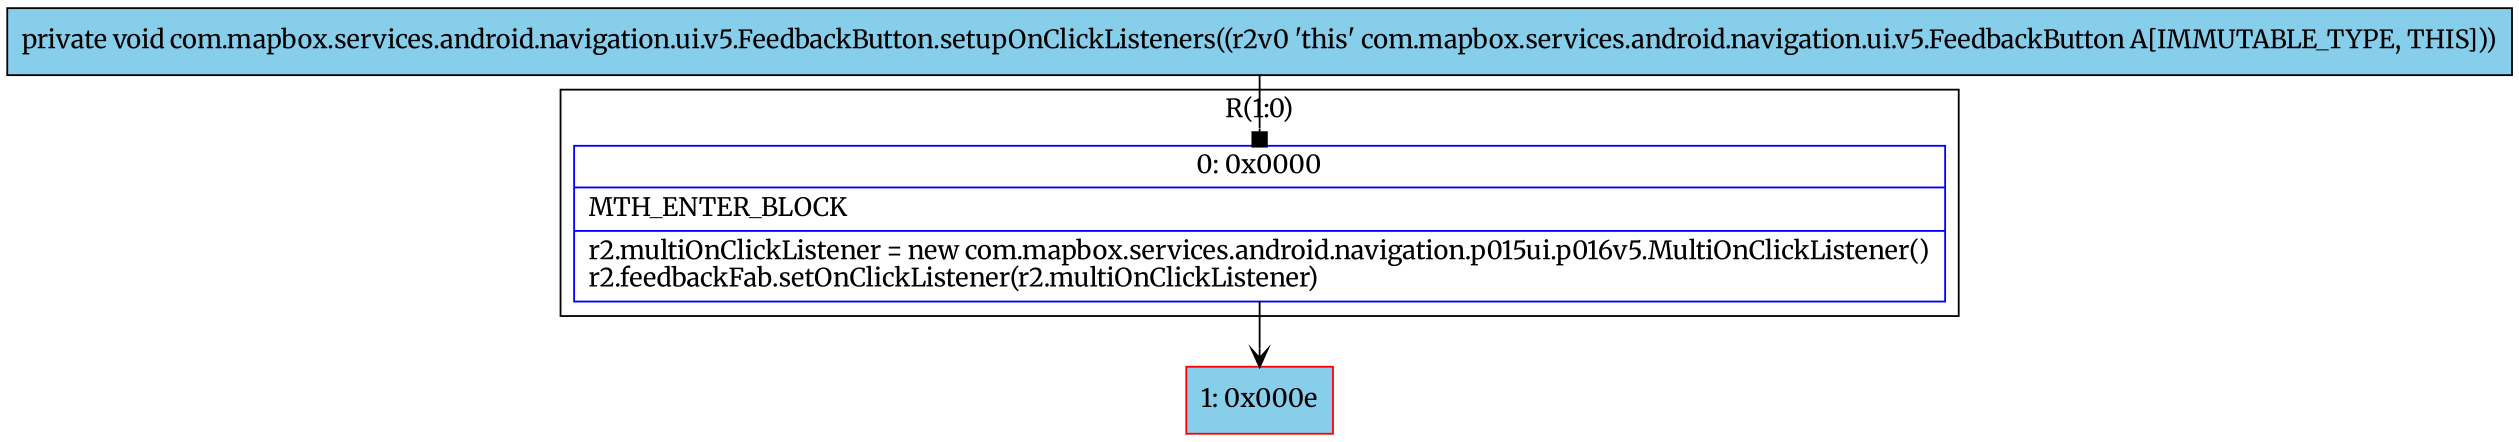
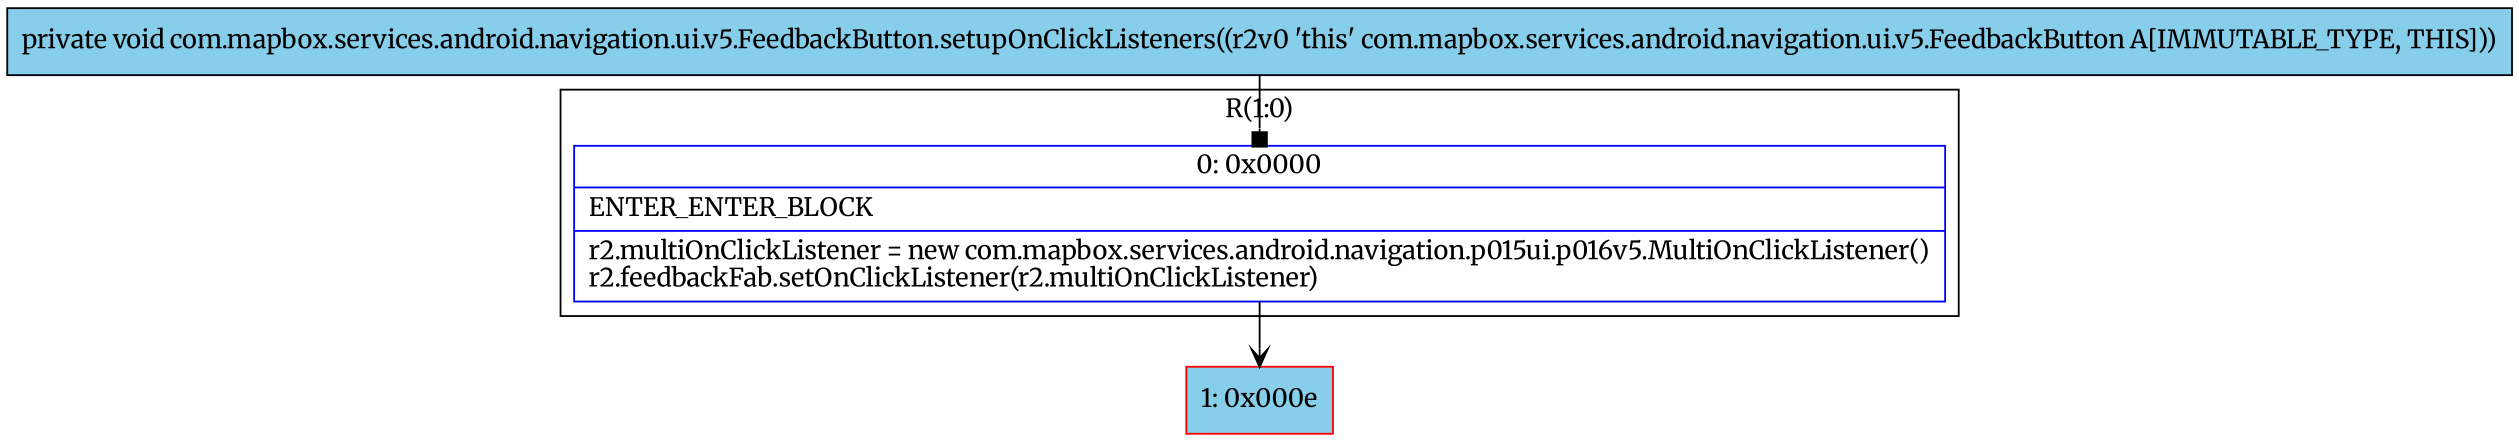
(718, 208) -> (731, 208)
